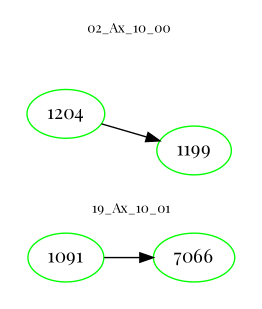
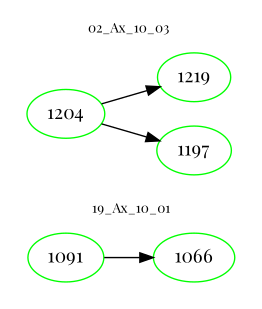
(129, 29) -> (129, 29)
none -> (194, 77)
(194, 150) -> (194, 150)
(194, 258) -> (194, 258)
